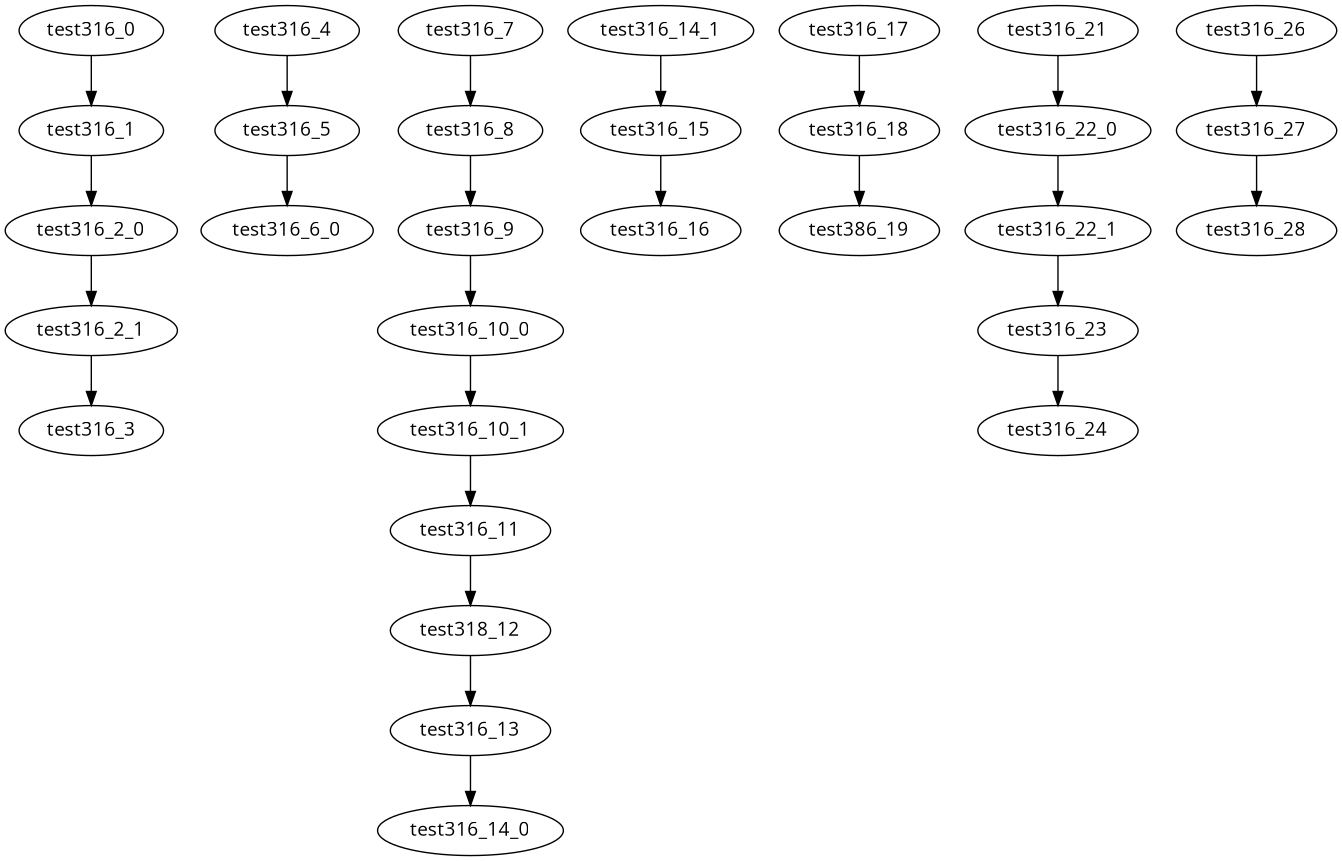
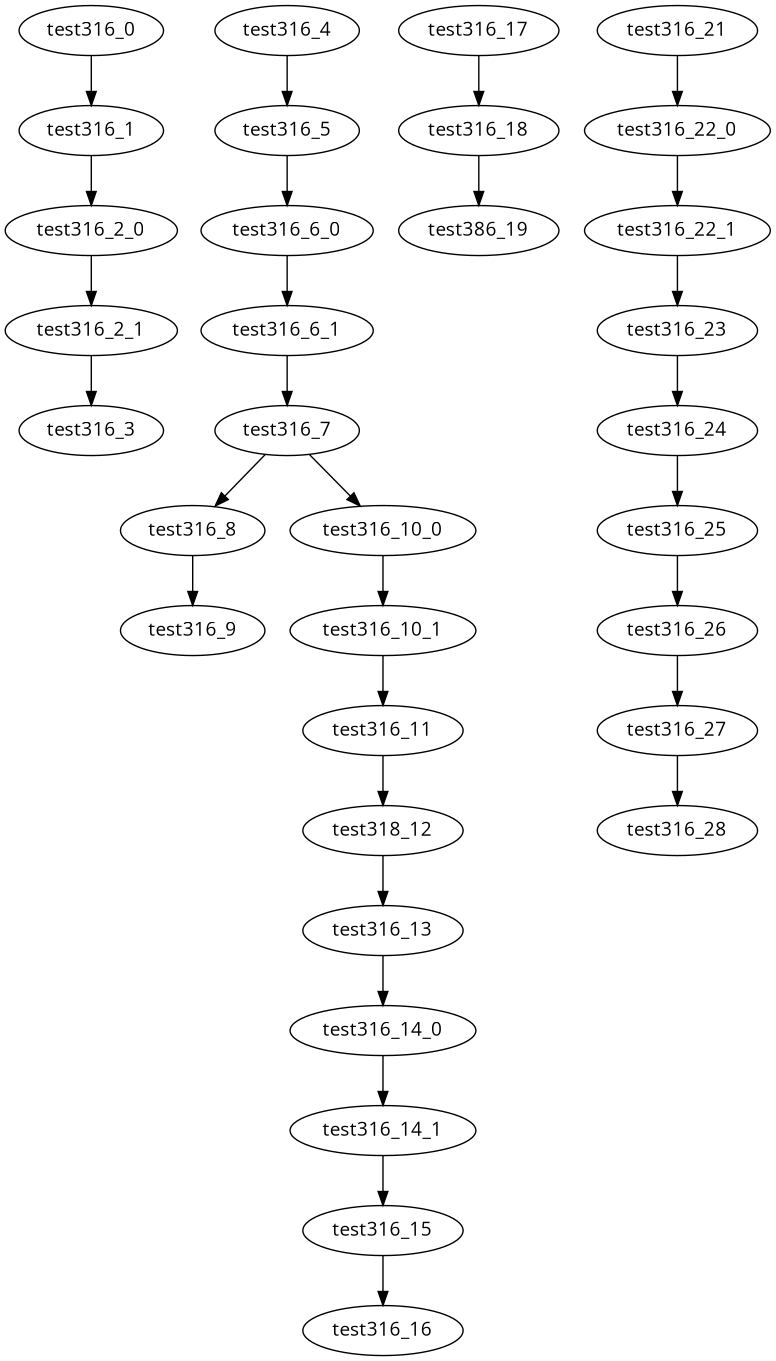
(470, 274) -> (330, 475)
none -> (287, 331)
none -> (677, 531)
none -> (383, 1074)
